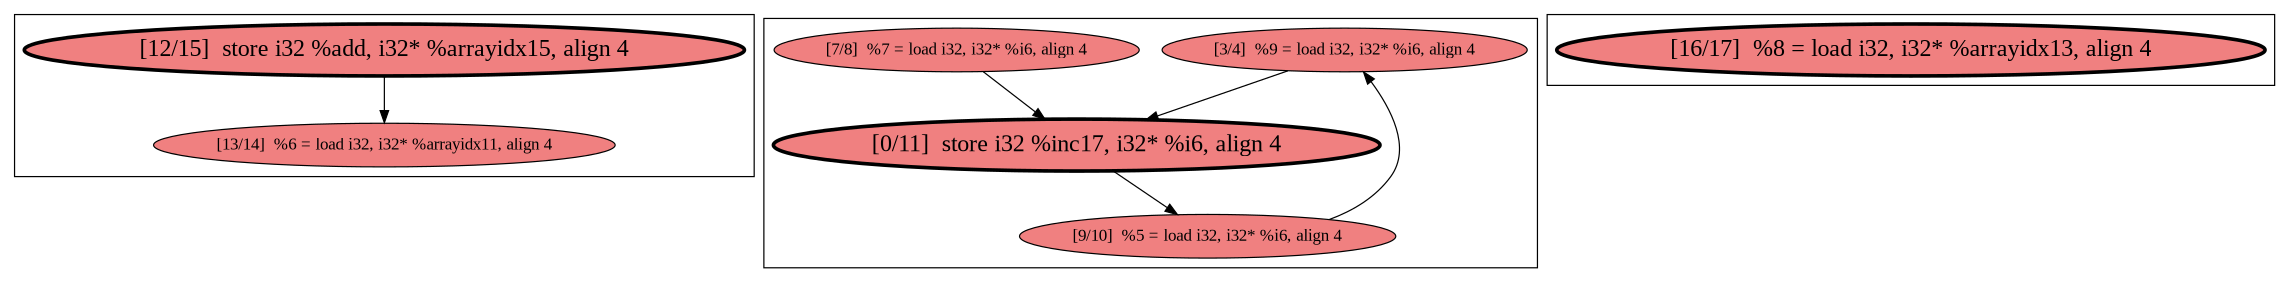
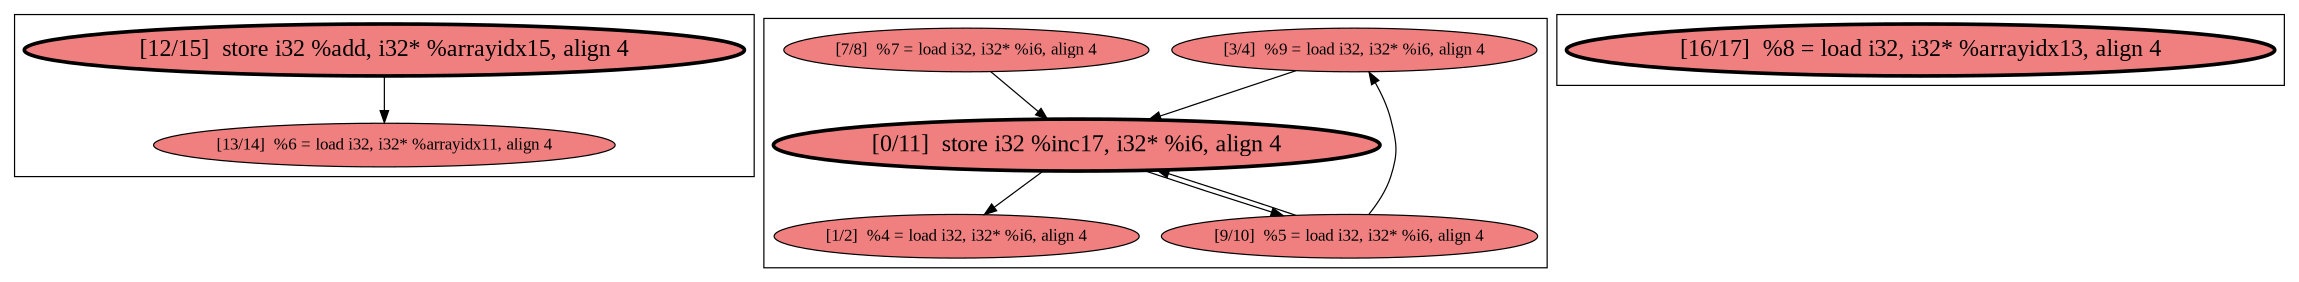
none -> (1232, 194)
none -> (957, 236)
